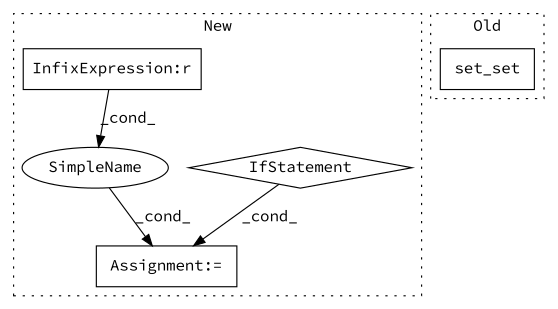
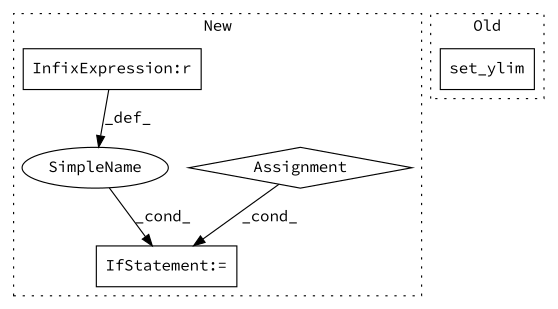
(487, 69) -> (487, 69)
(128, 118) -> (128, 118)
(300, 168) -> (300, 168)
(167, 266) -> (167, 266)
